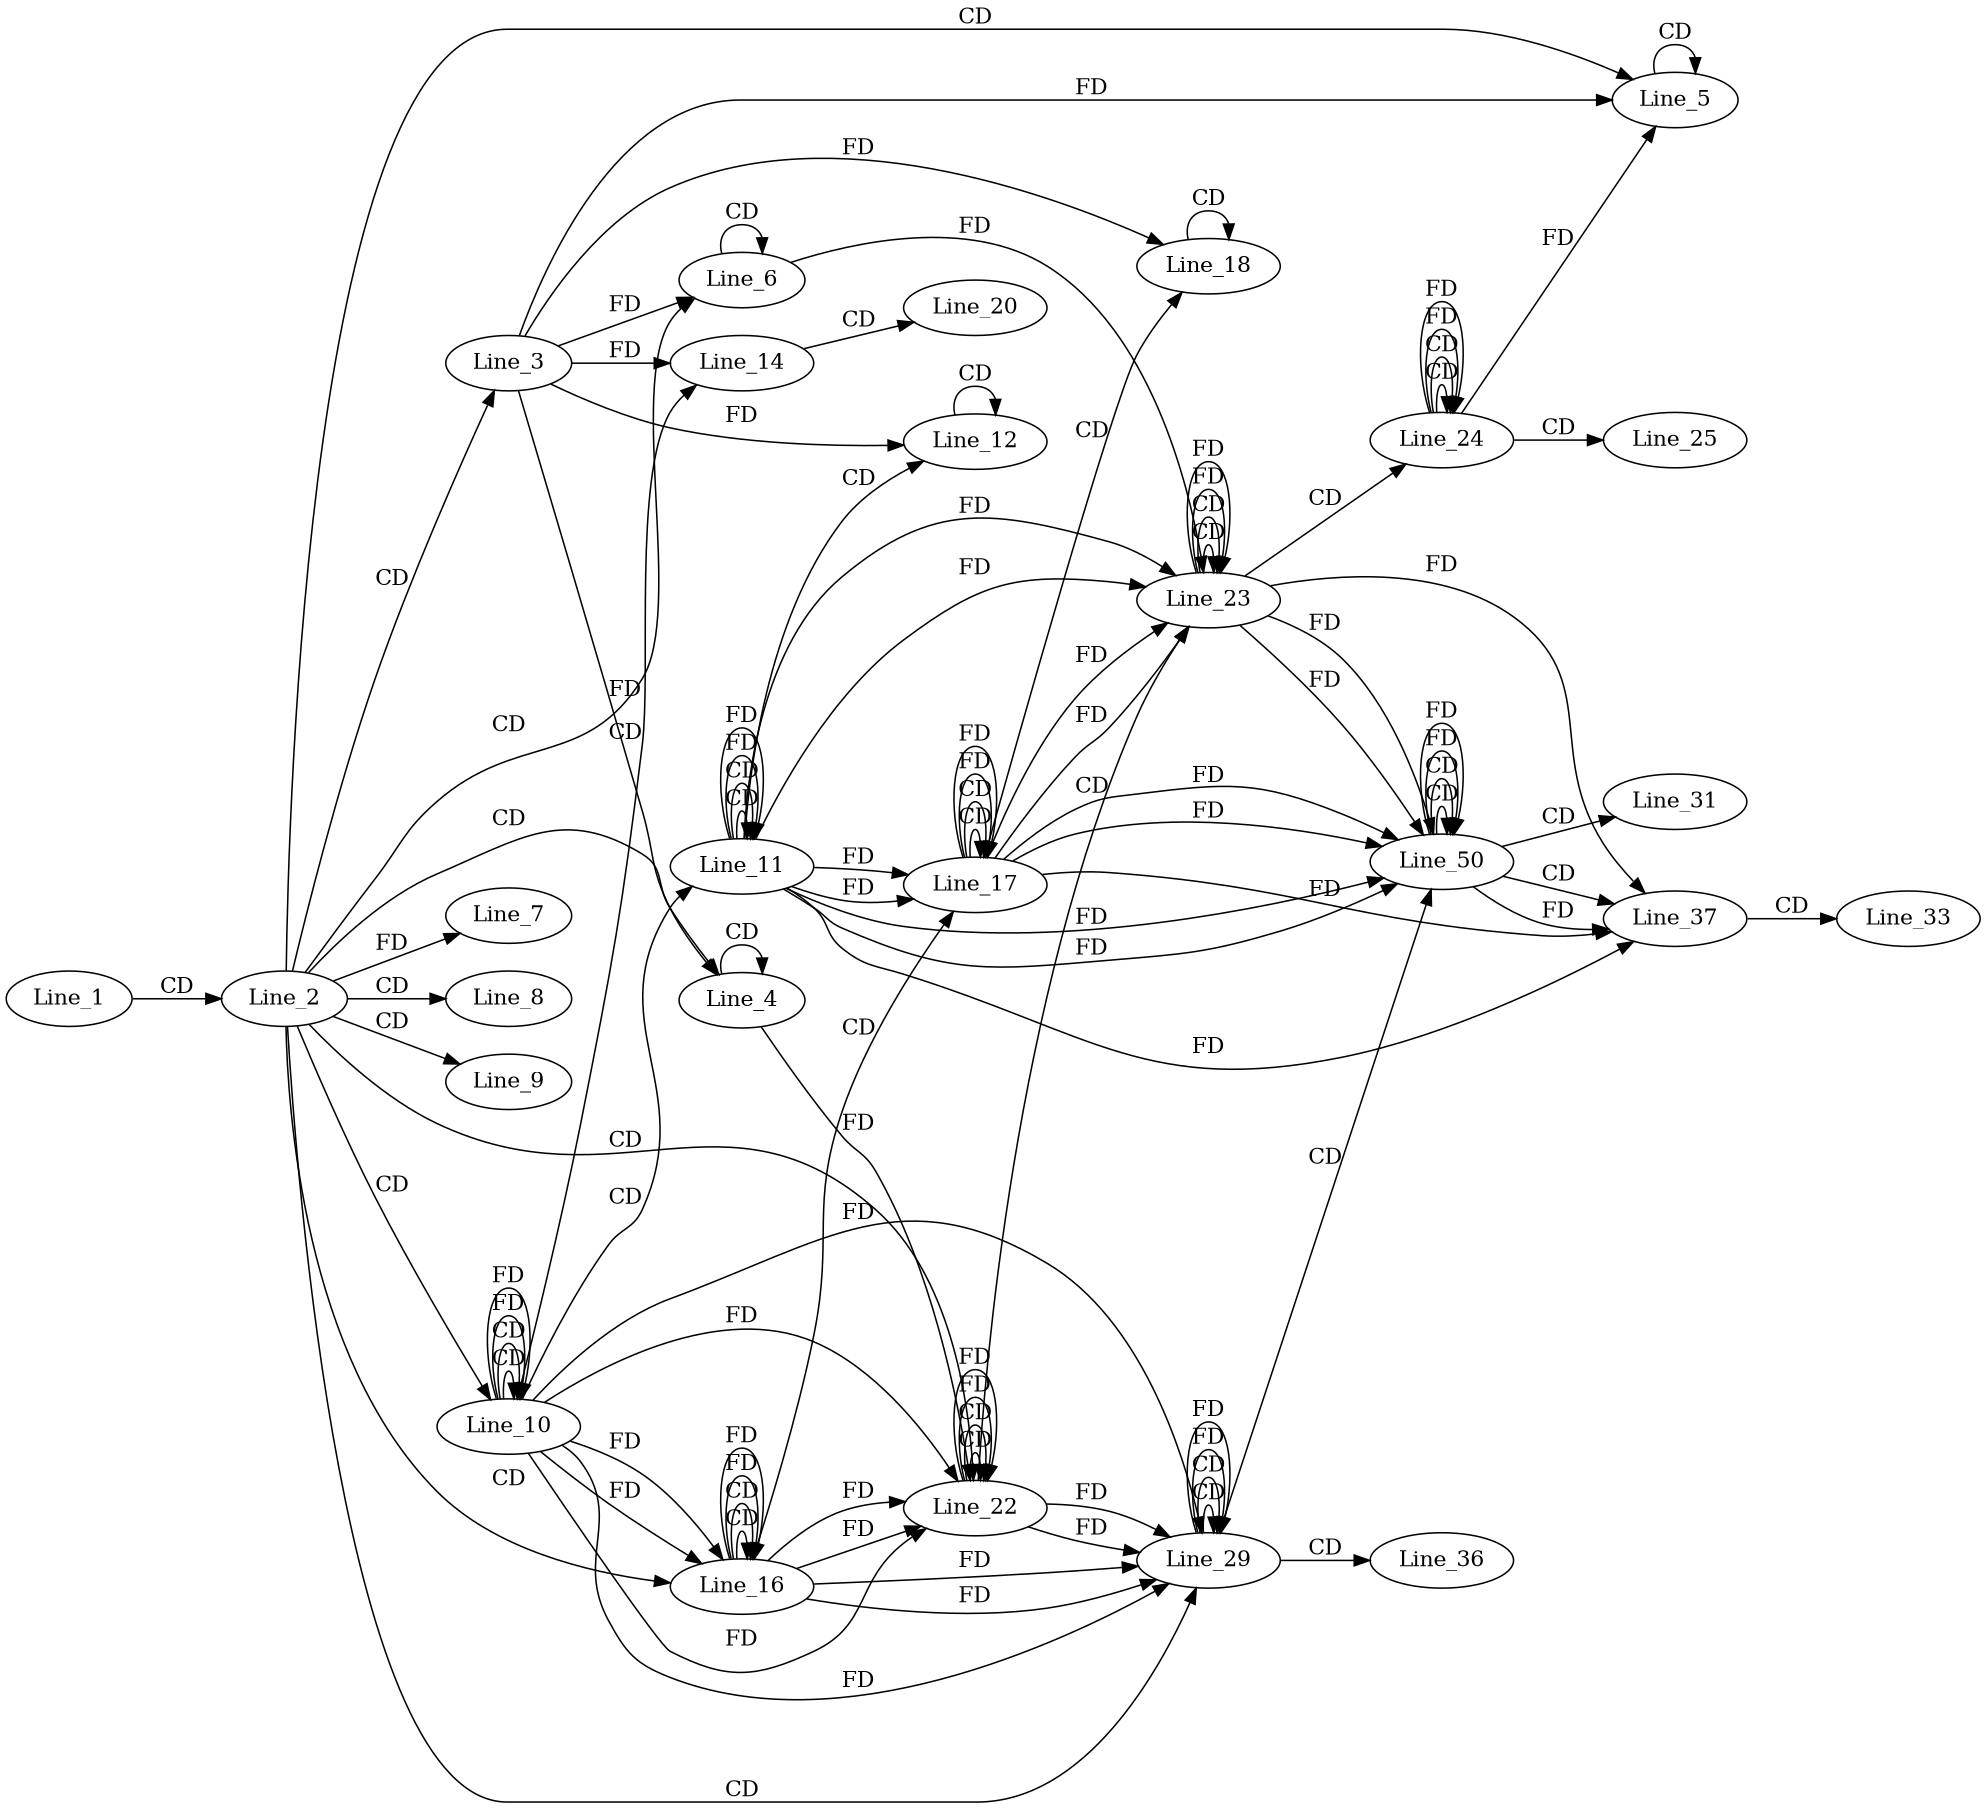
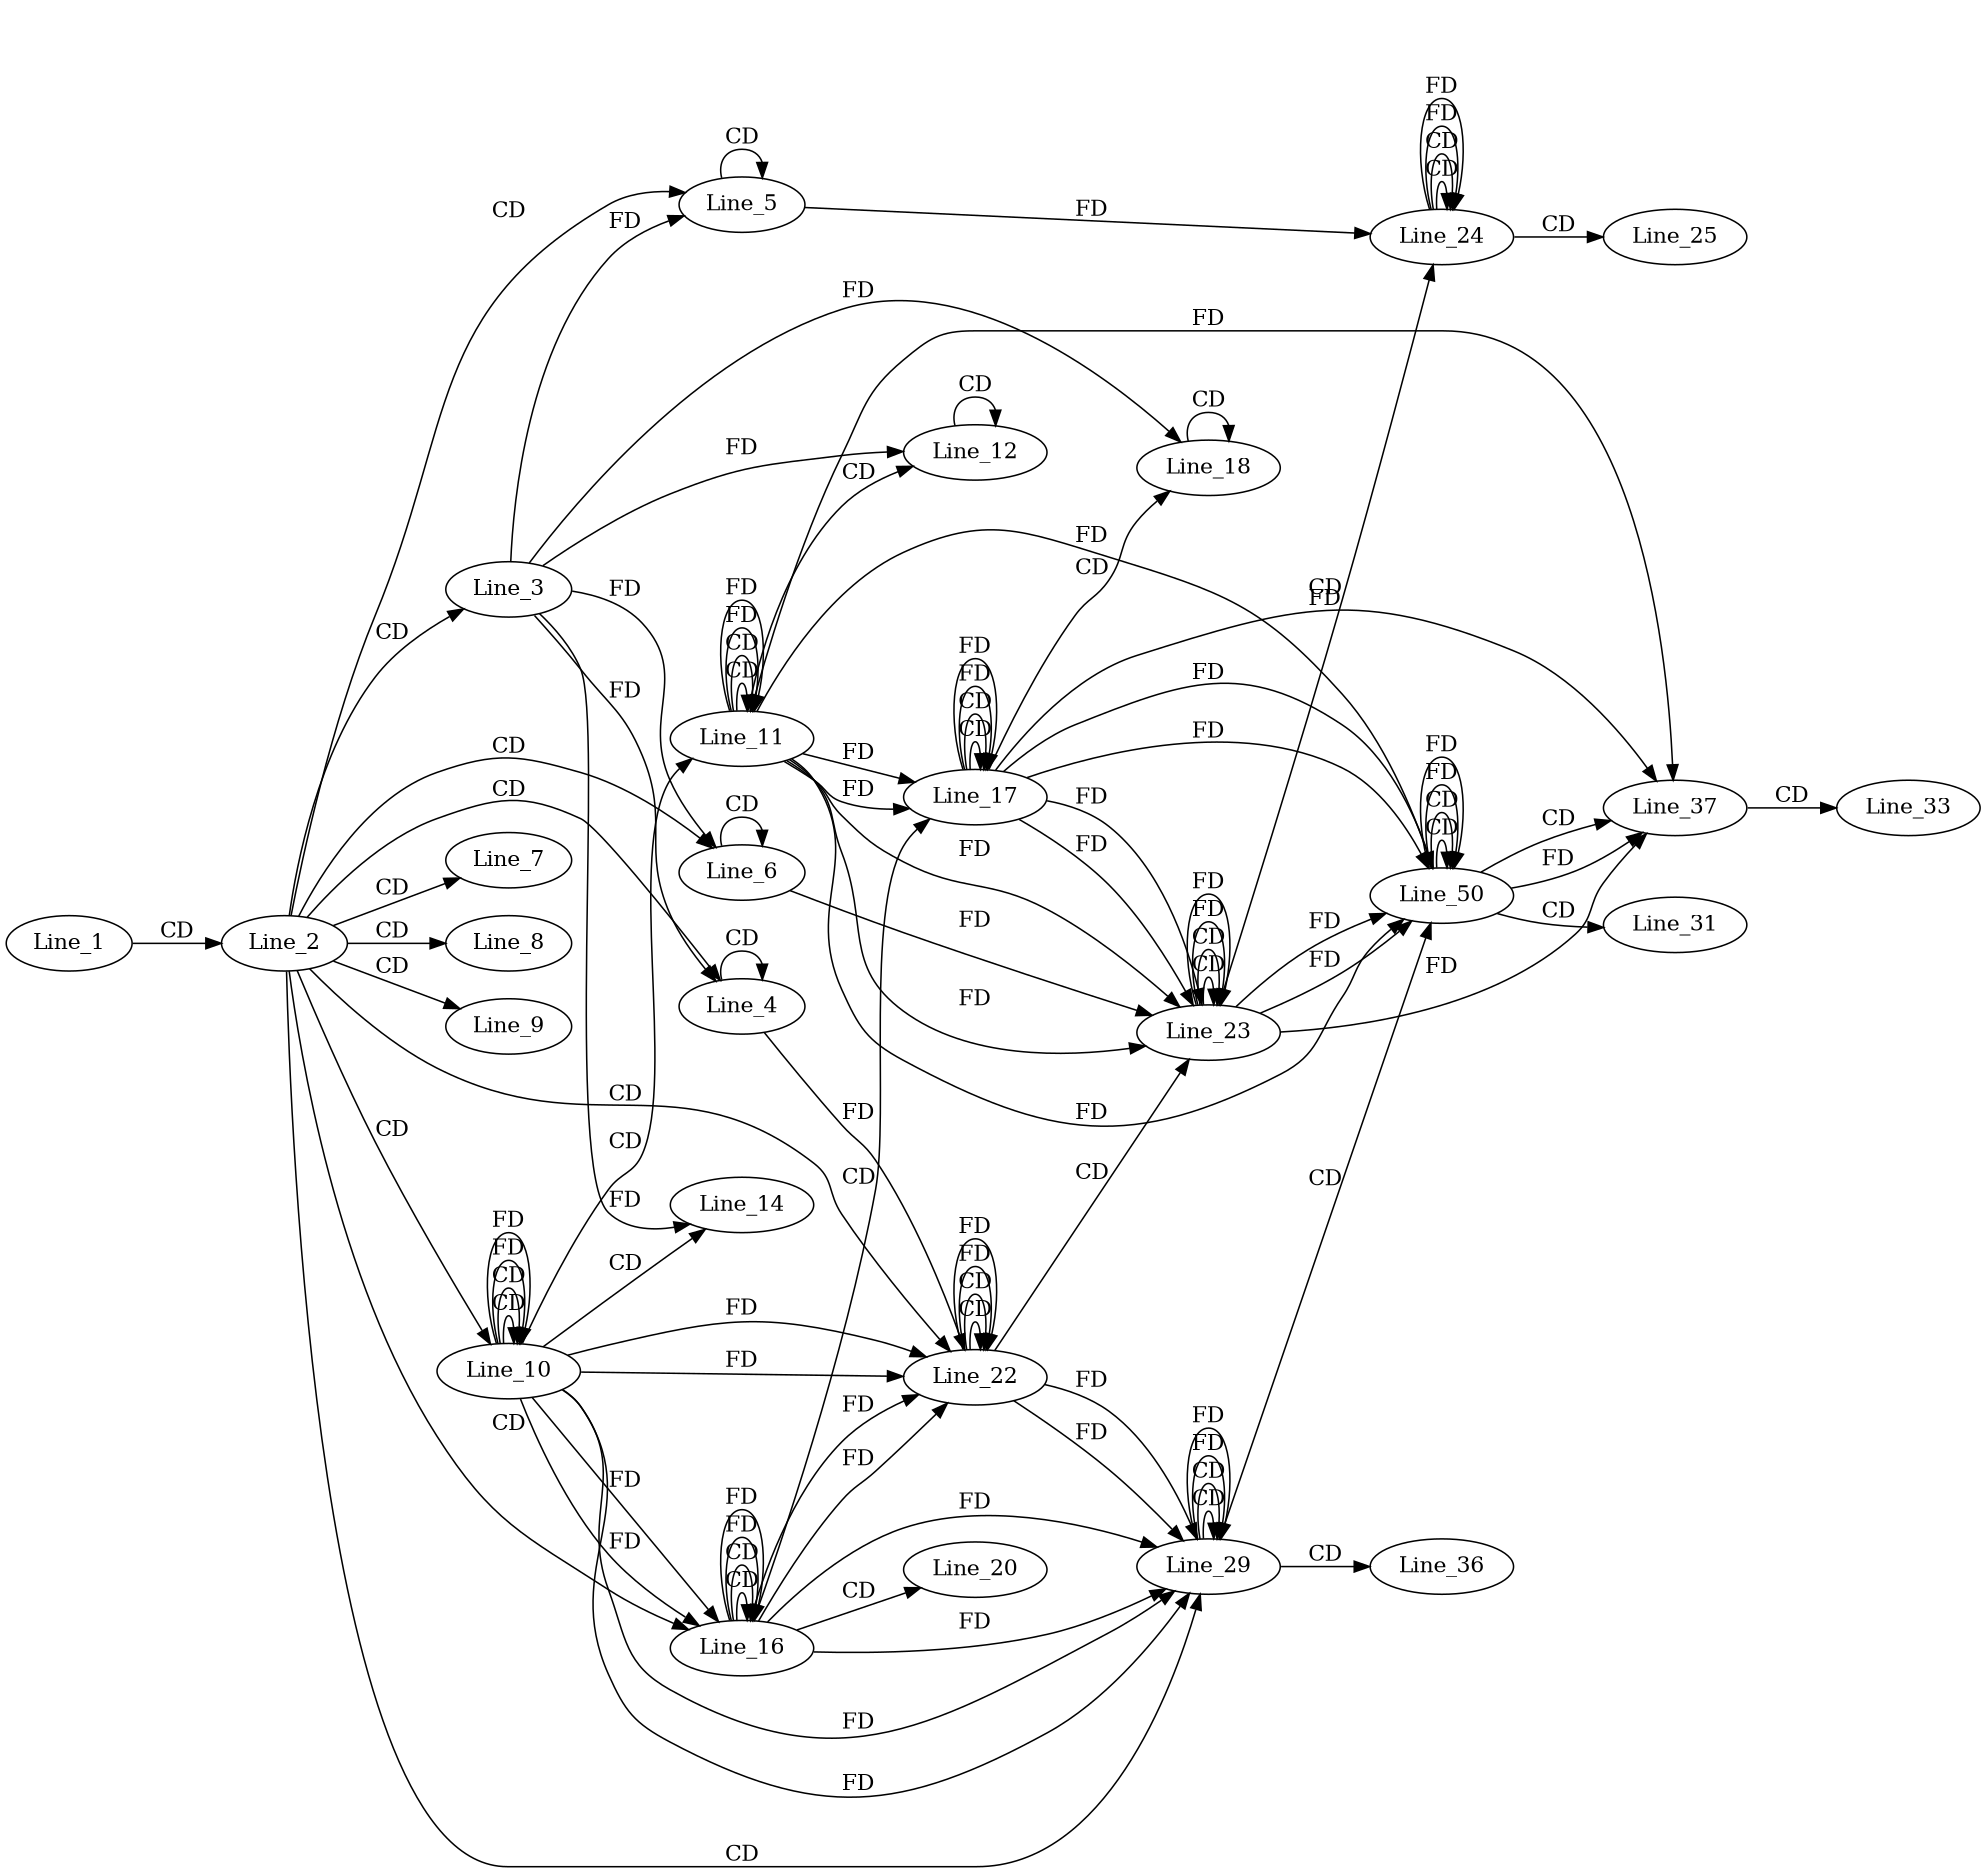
(1554, 277) -> (1080, 220)
(851, 337) -> (851, 1611)
(392, 944) -> (392, 889)
